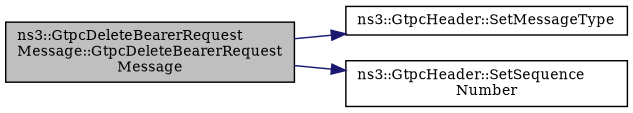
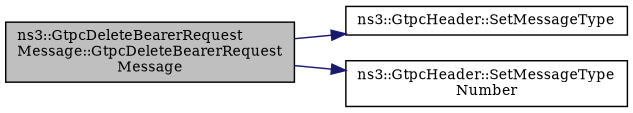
(487, 84) -> (487, 84)
